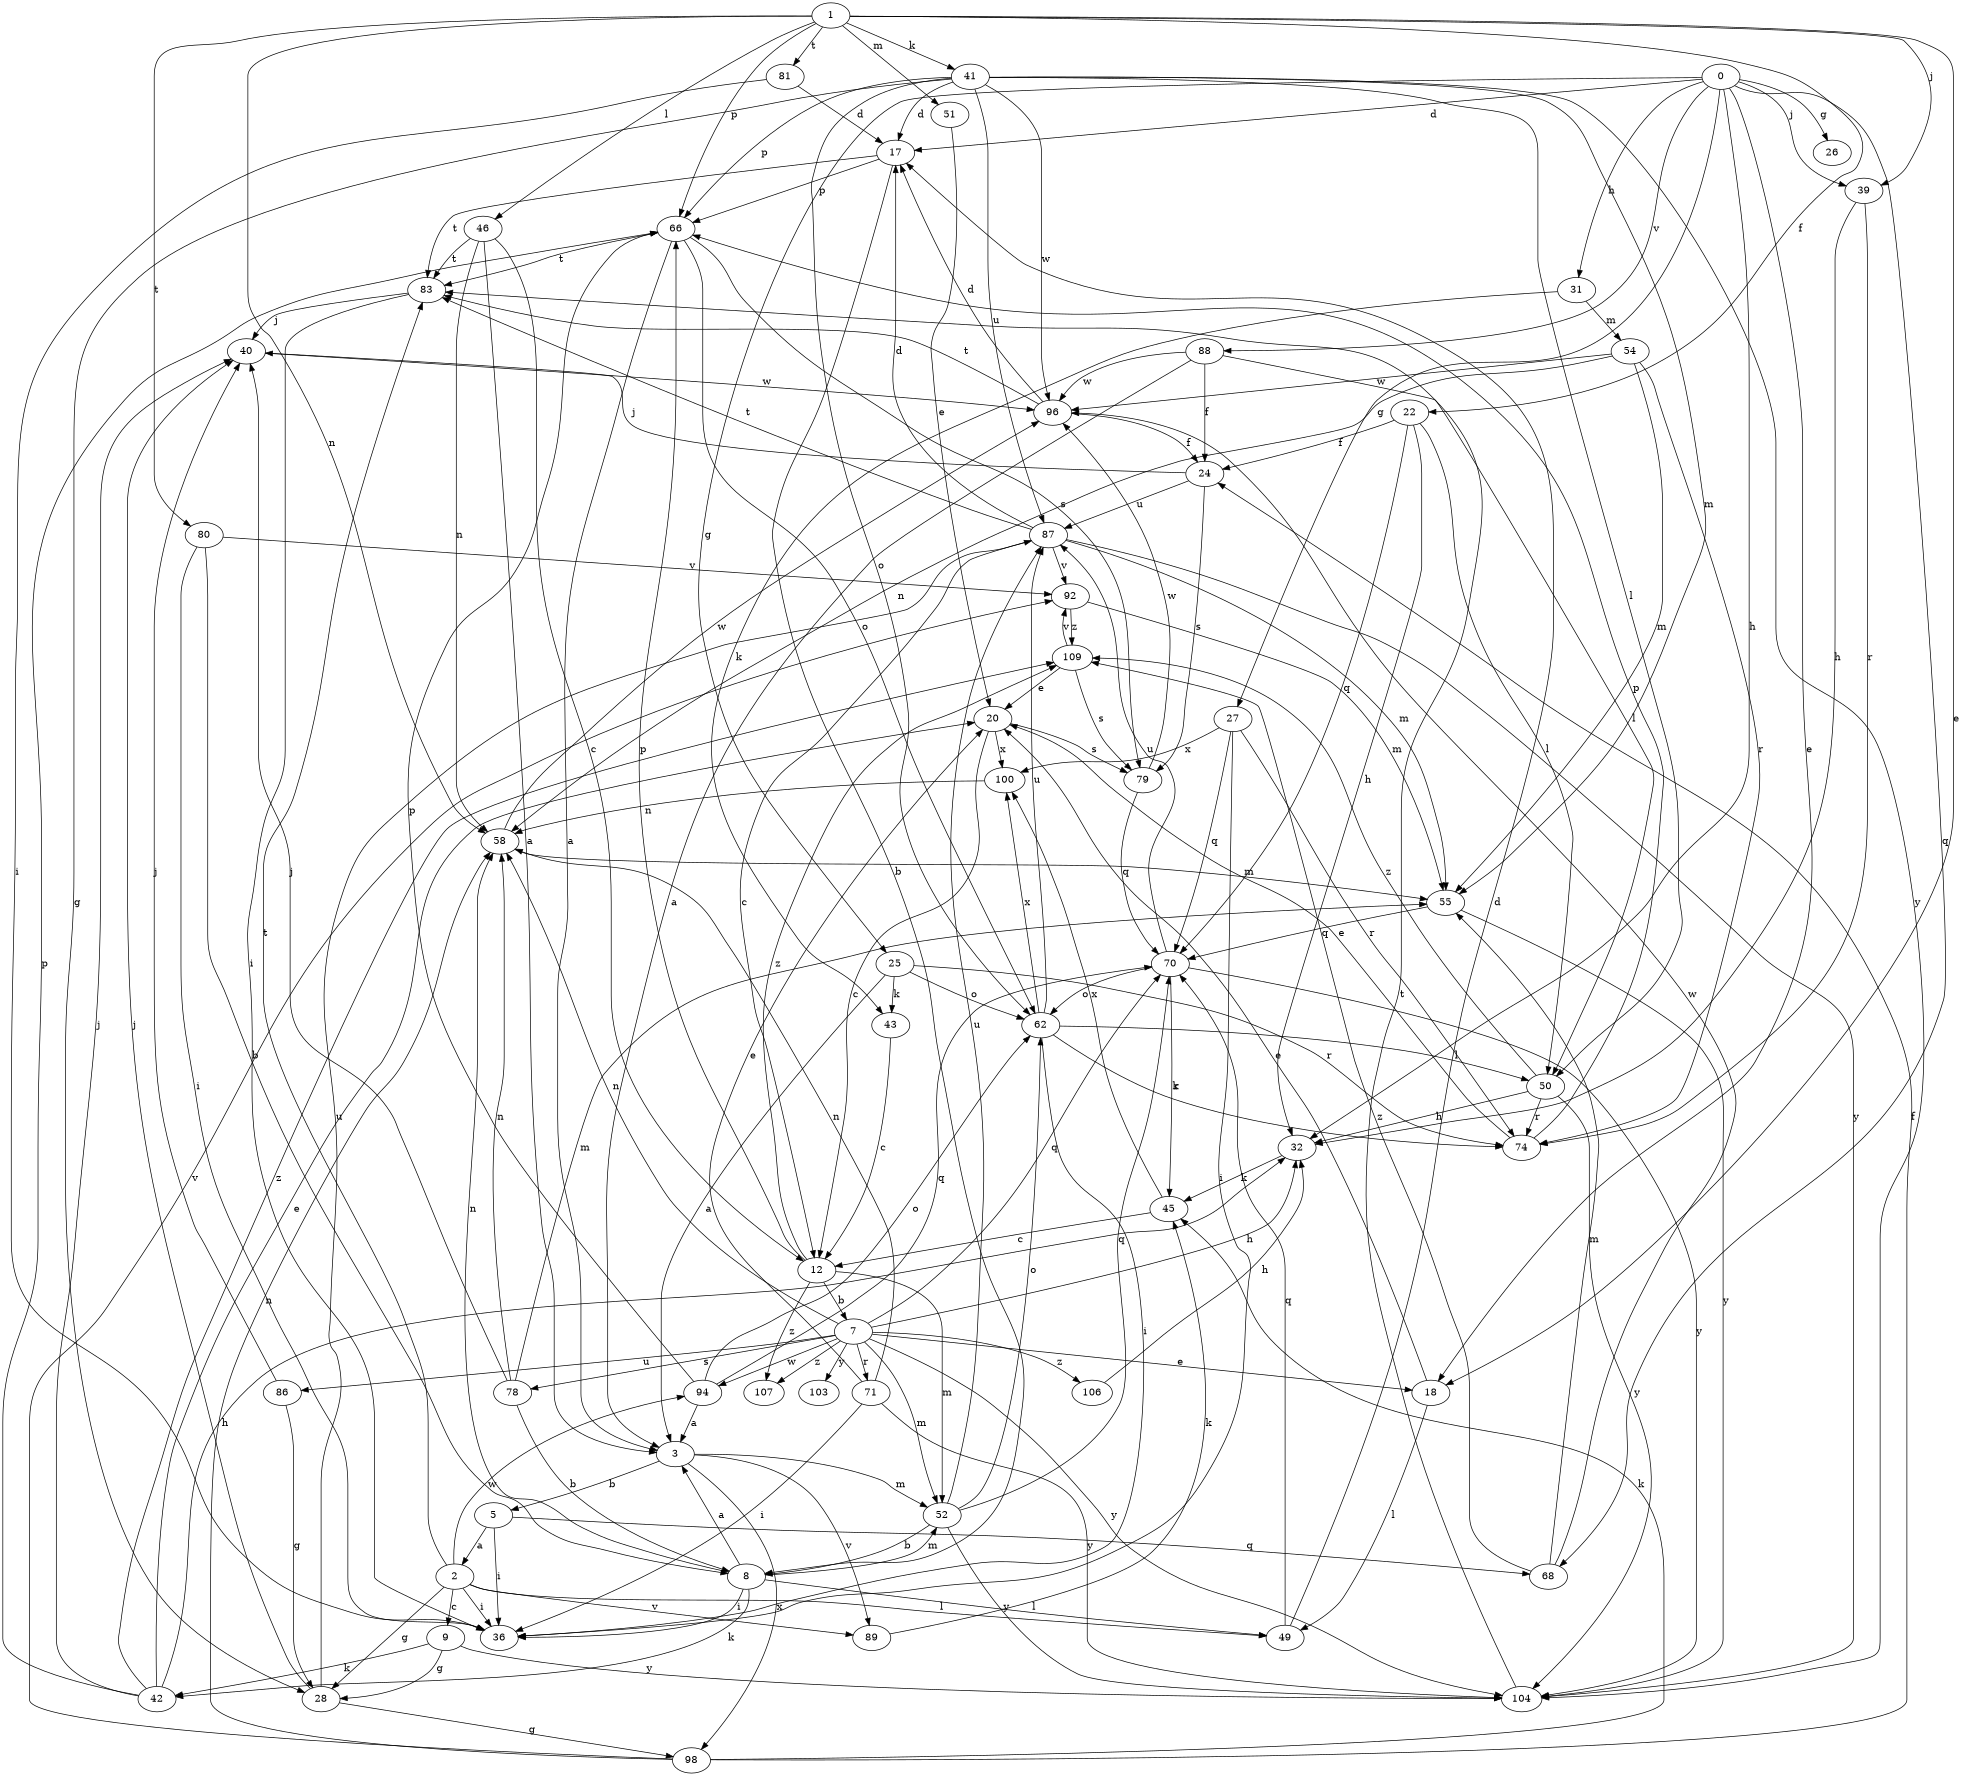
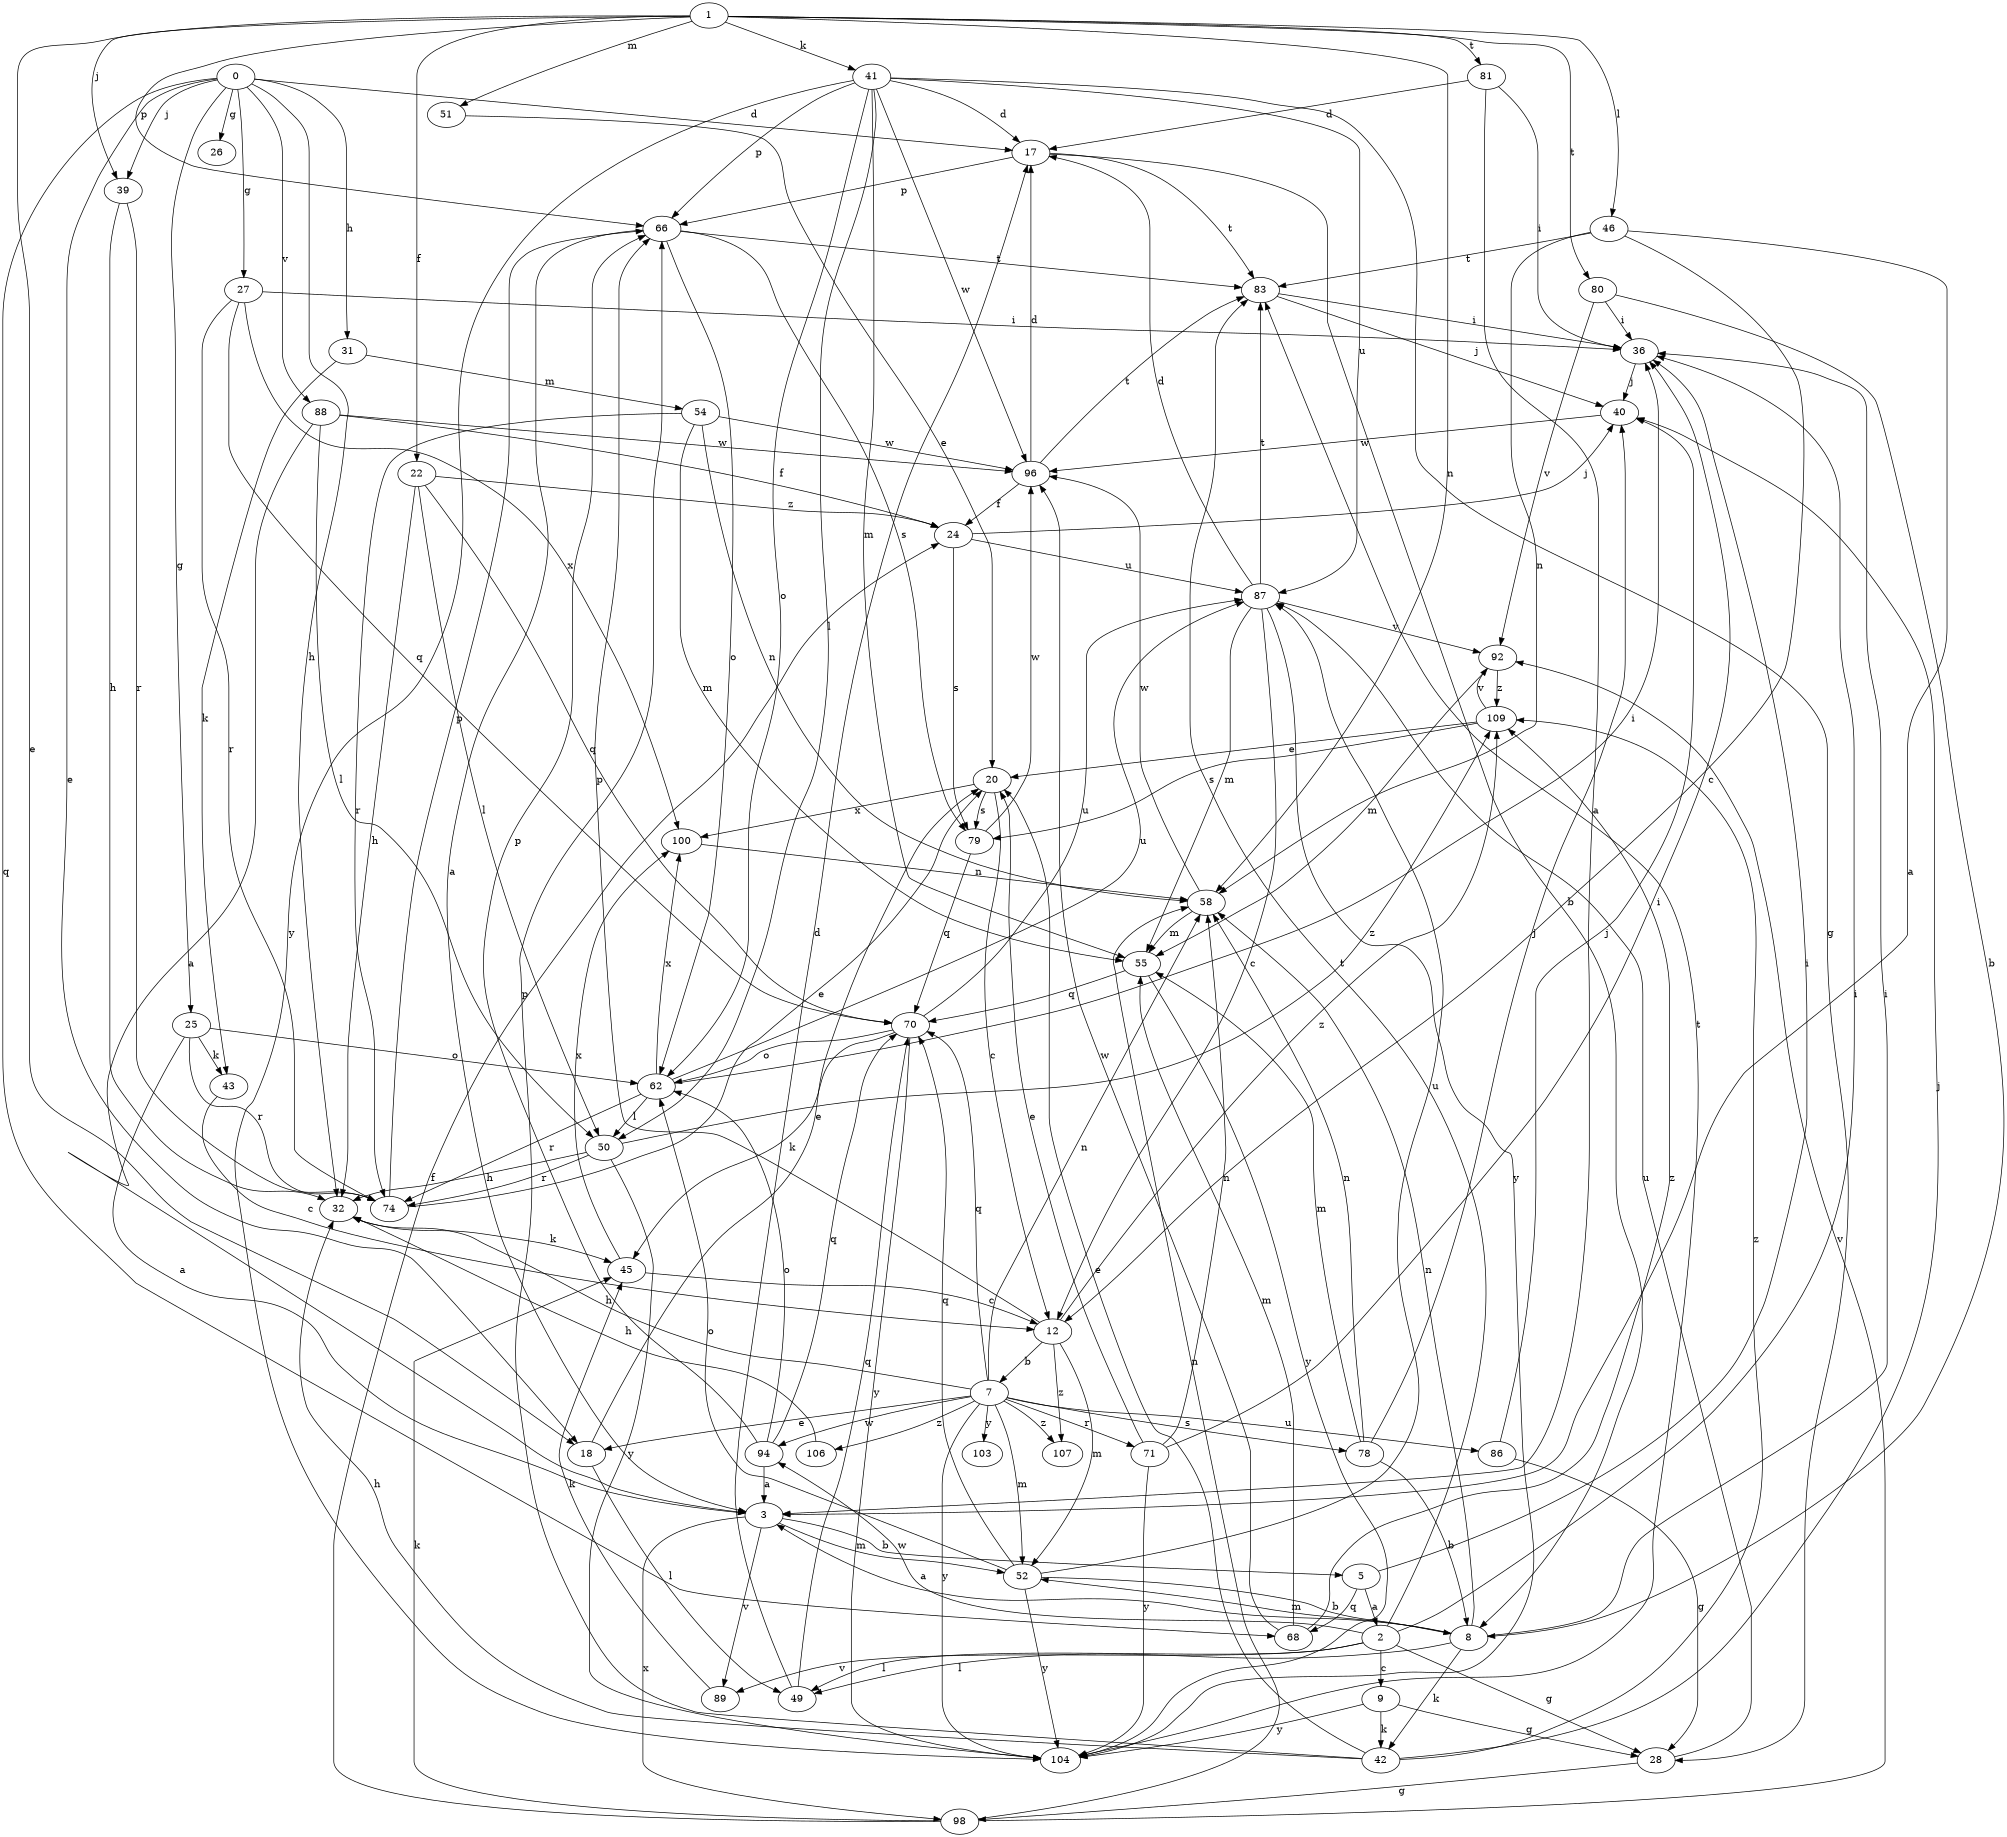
(1341, 443) -> (791, 505)
(132, 1022) -> (1631, 379)
none -> (1589, 1130)
